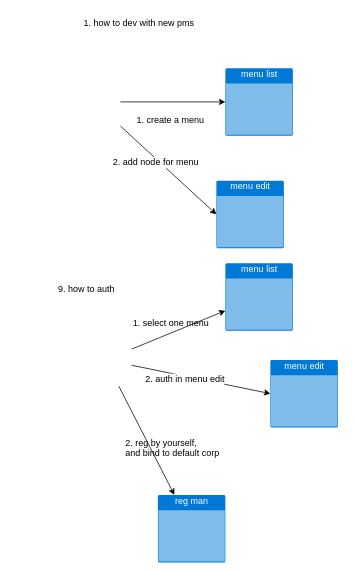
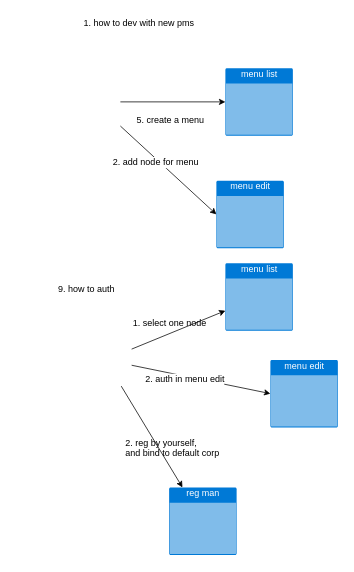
(173, 120) -> (173, 120)
(173, 323) -> (173, 323)
(192, 528) -> (203, 521)
